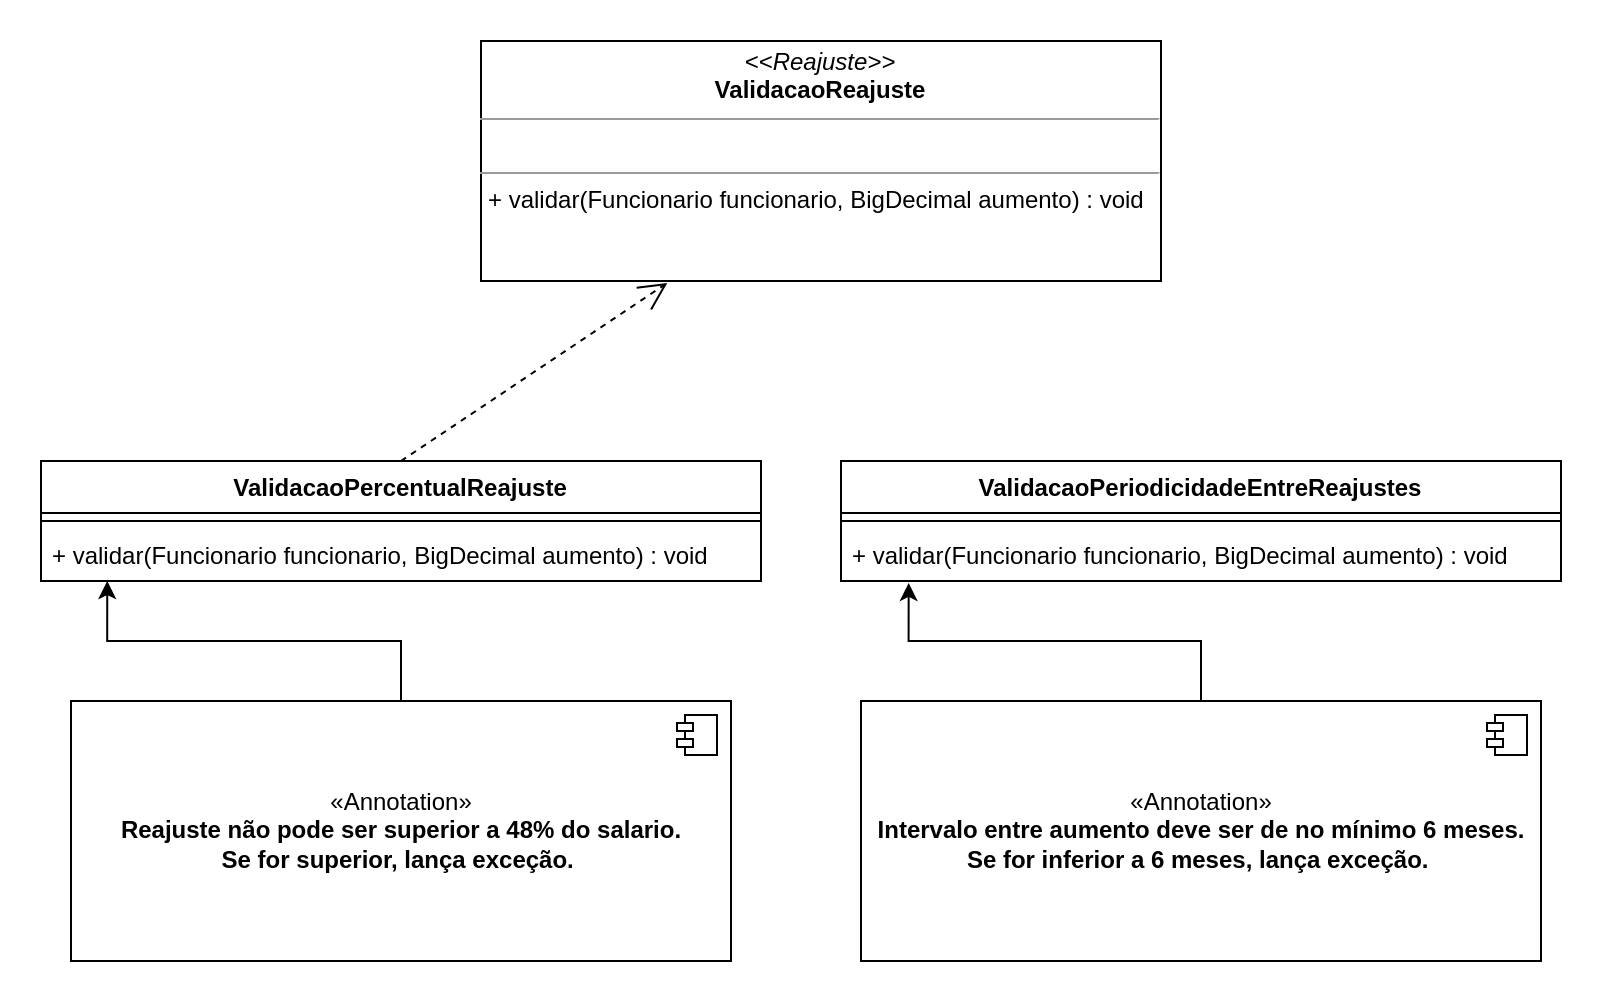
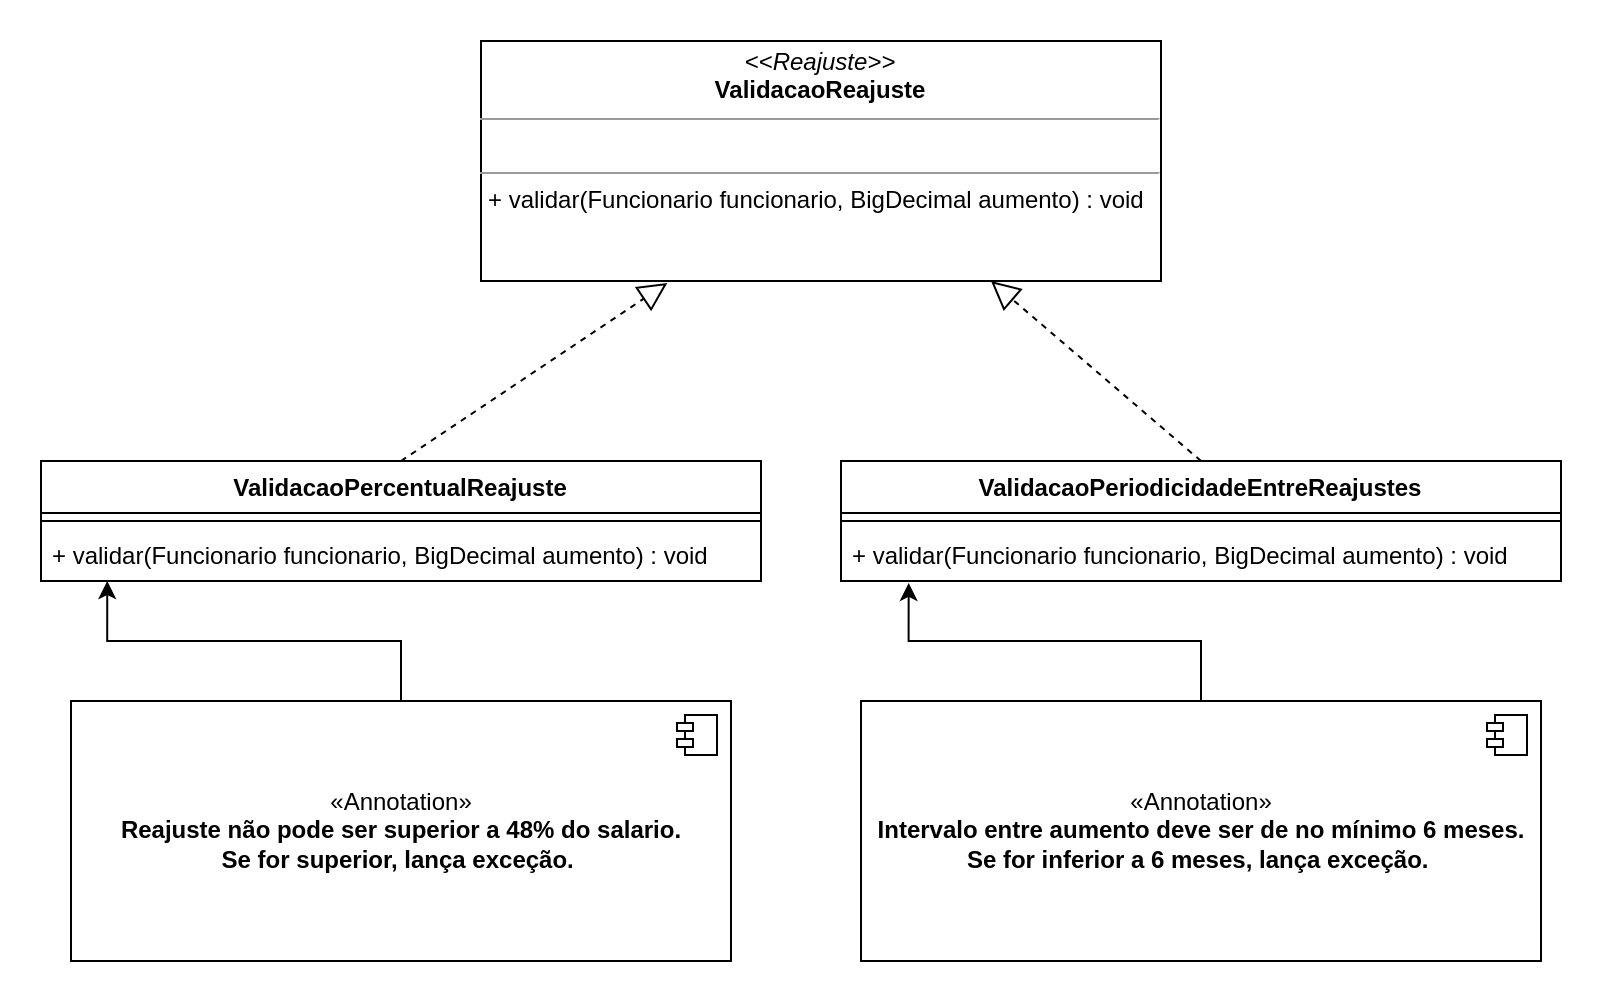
(653, 293) -> (643, 299)
none -> (1107, 380)
